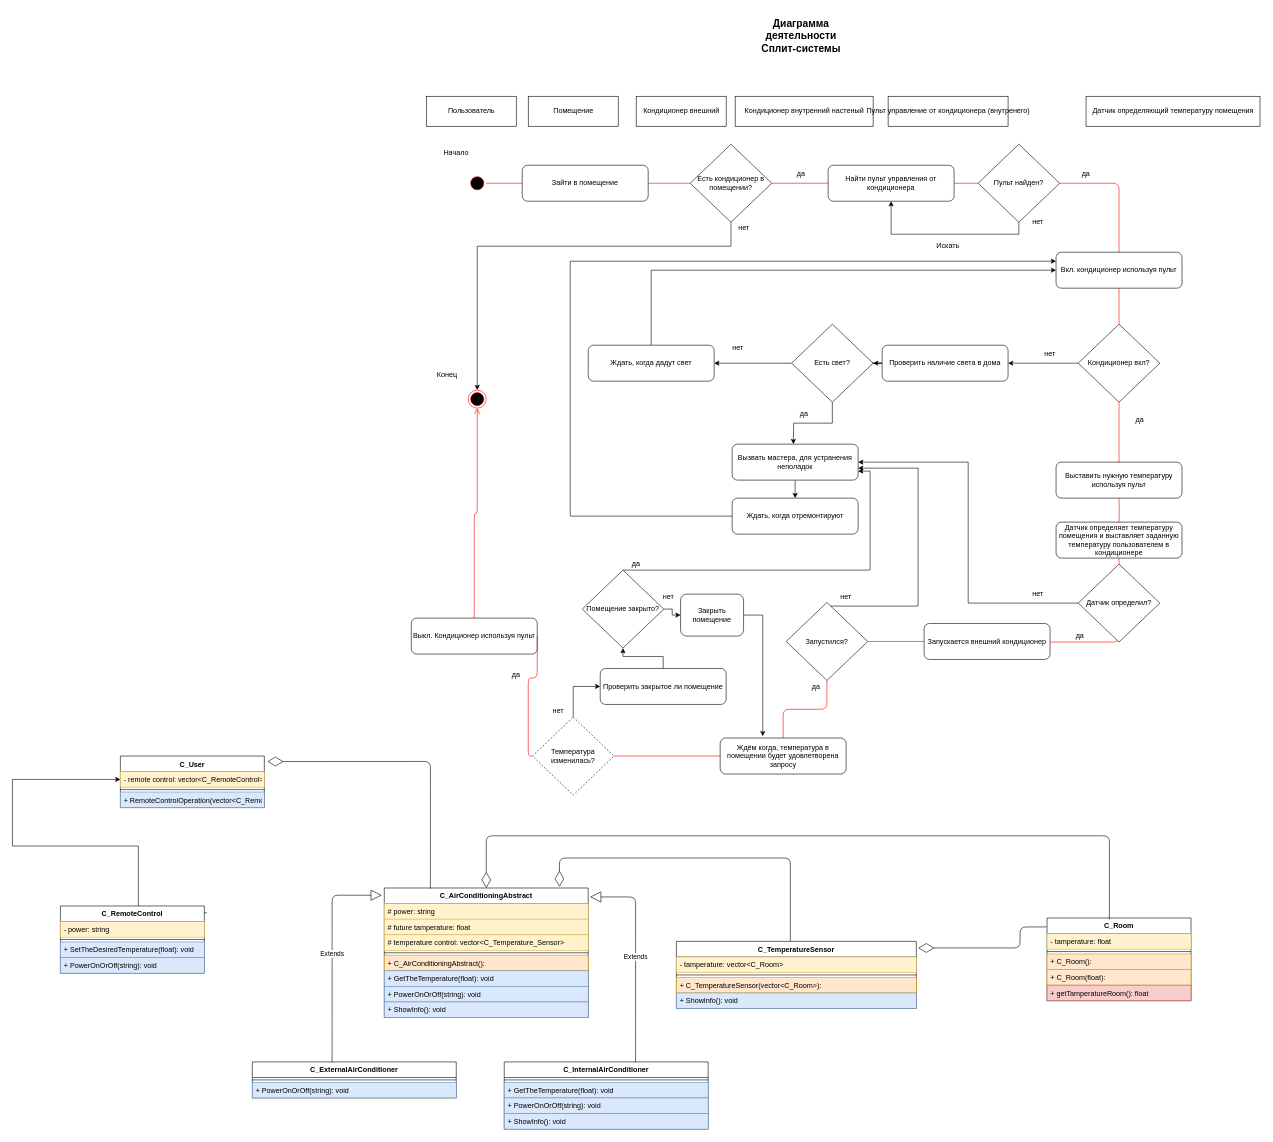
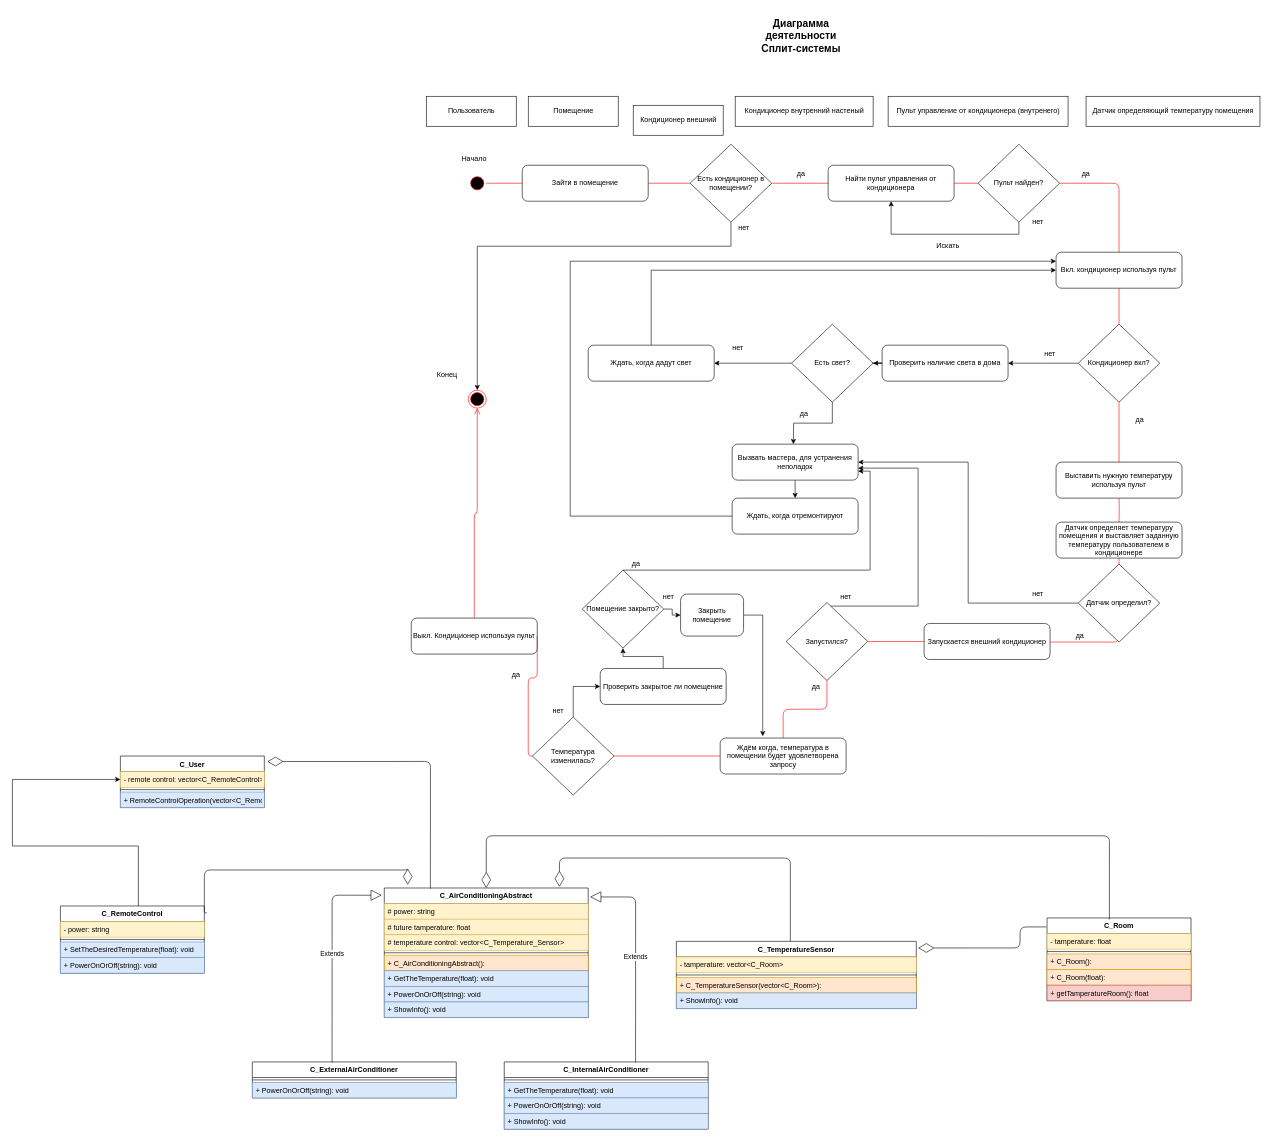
(681, 111) -> (678, 120)
(948, 111) -> (978, 111)
(456, 153) -> (474, 159)
(573, 756) -> (573, 756)
none -> (204, 887)
